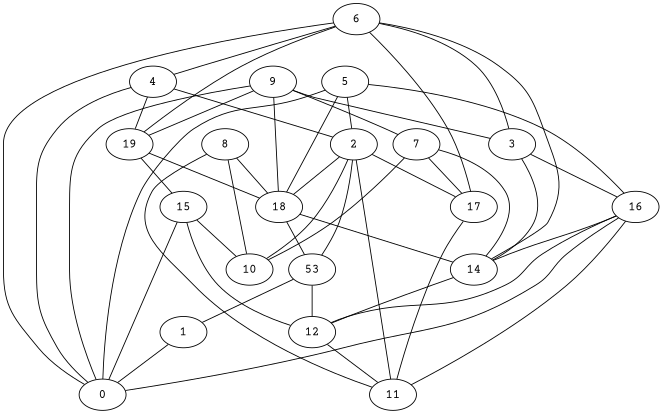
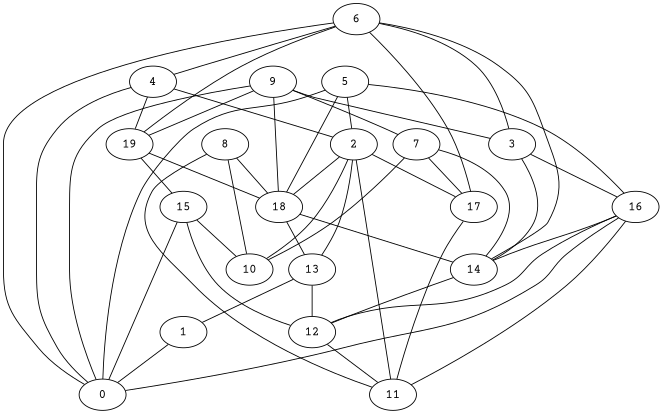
(312, 270) -> (312, 270)
